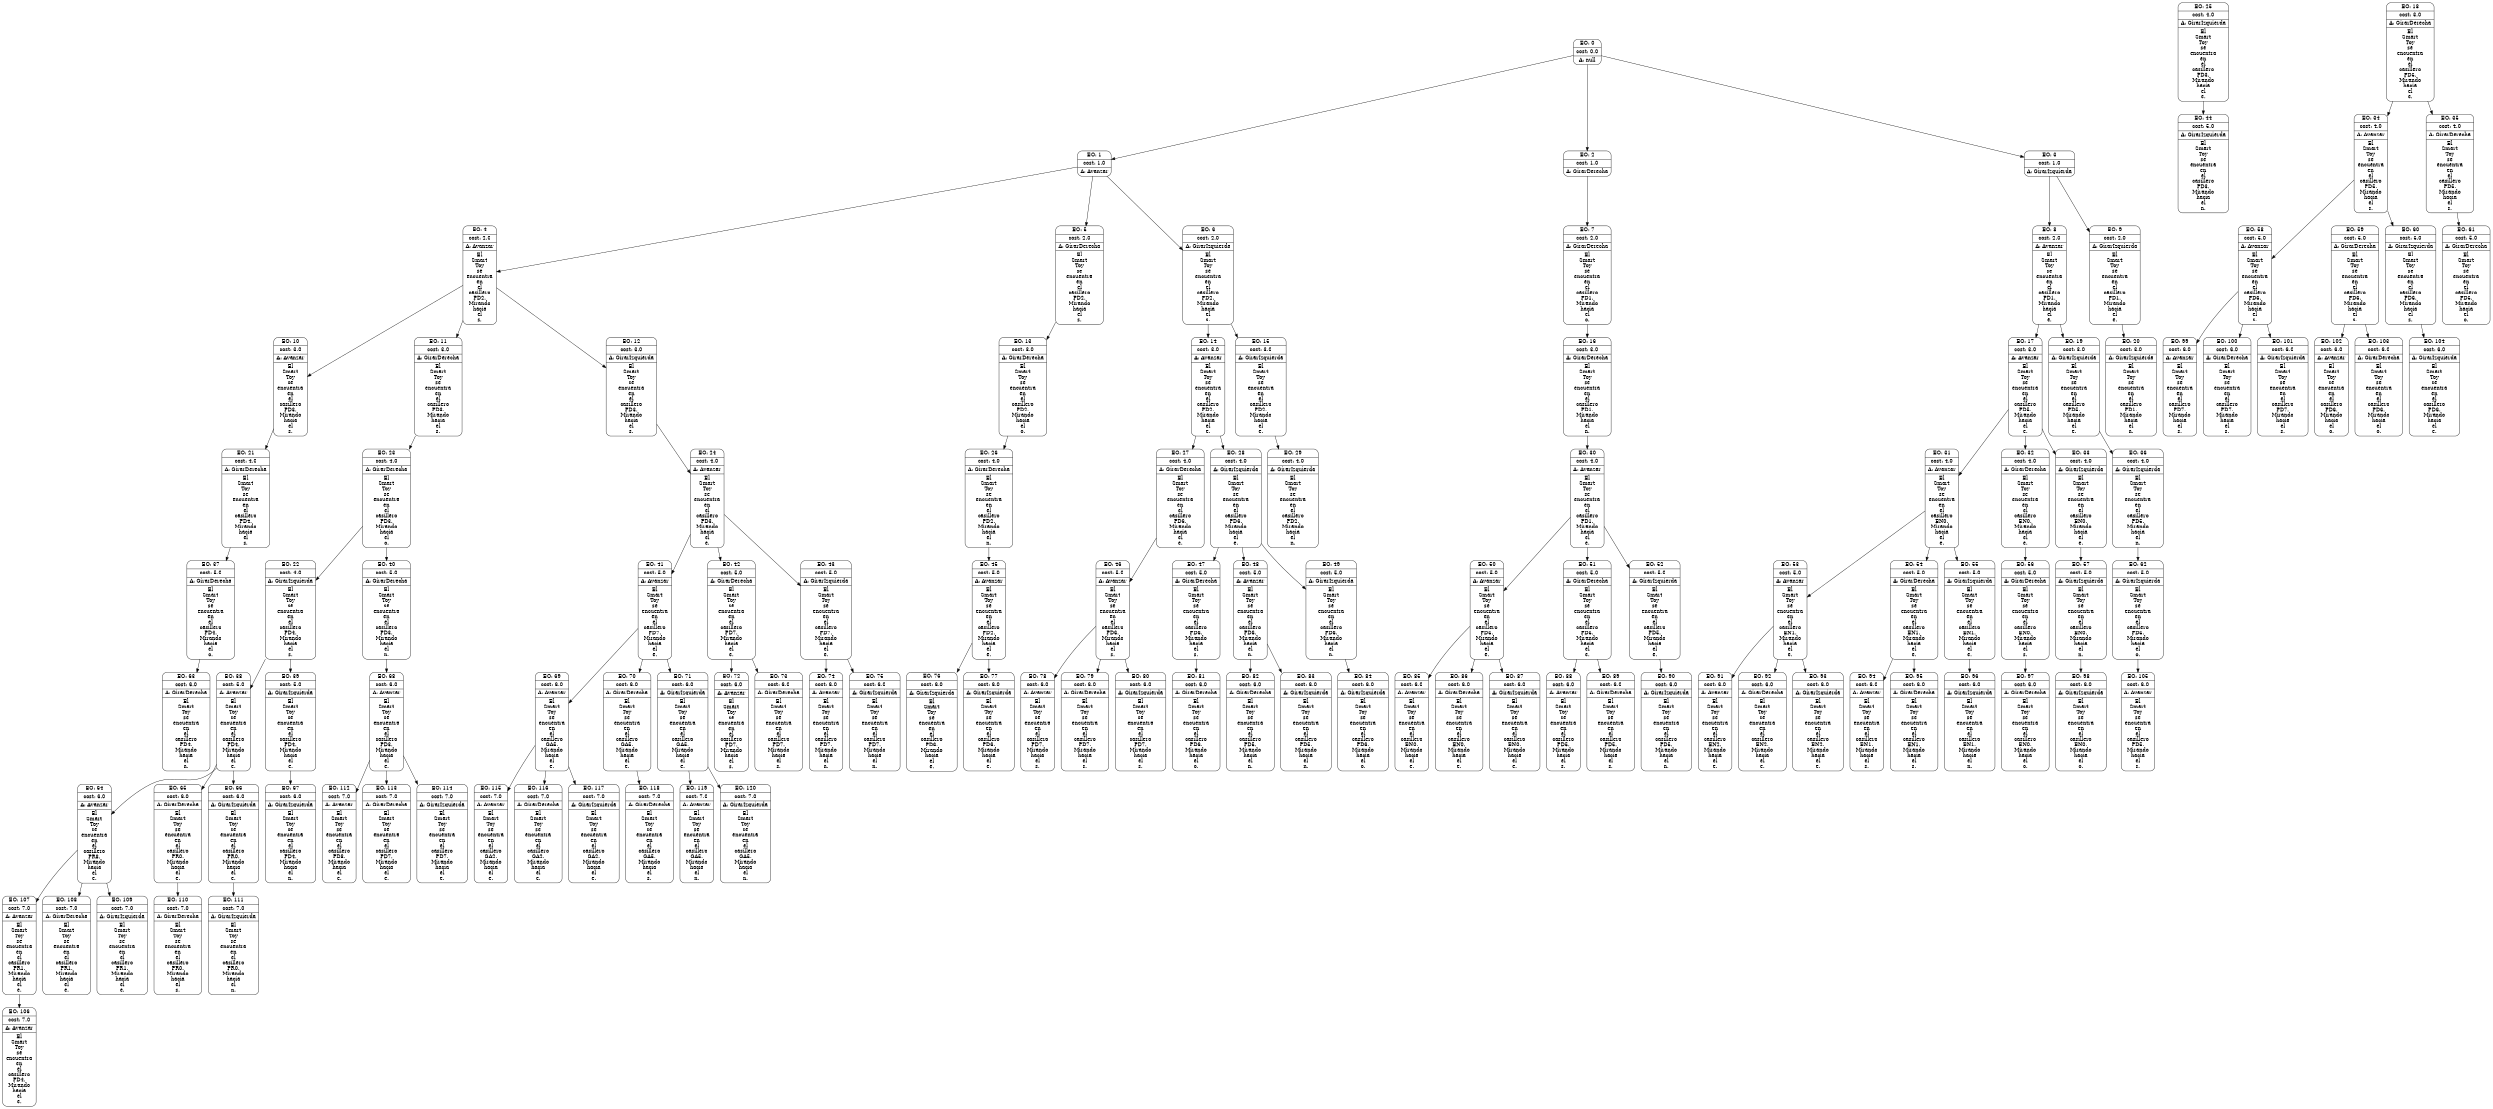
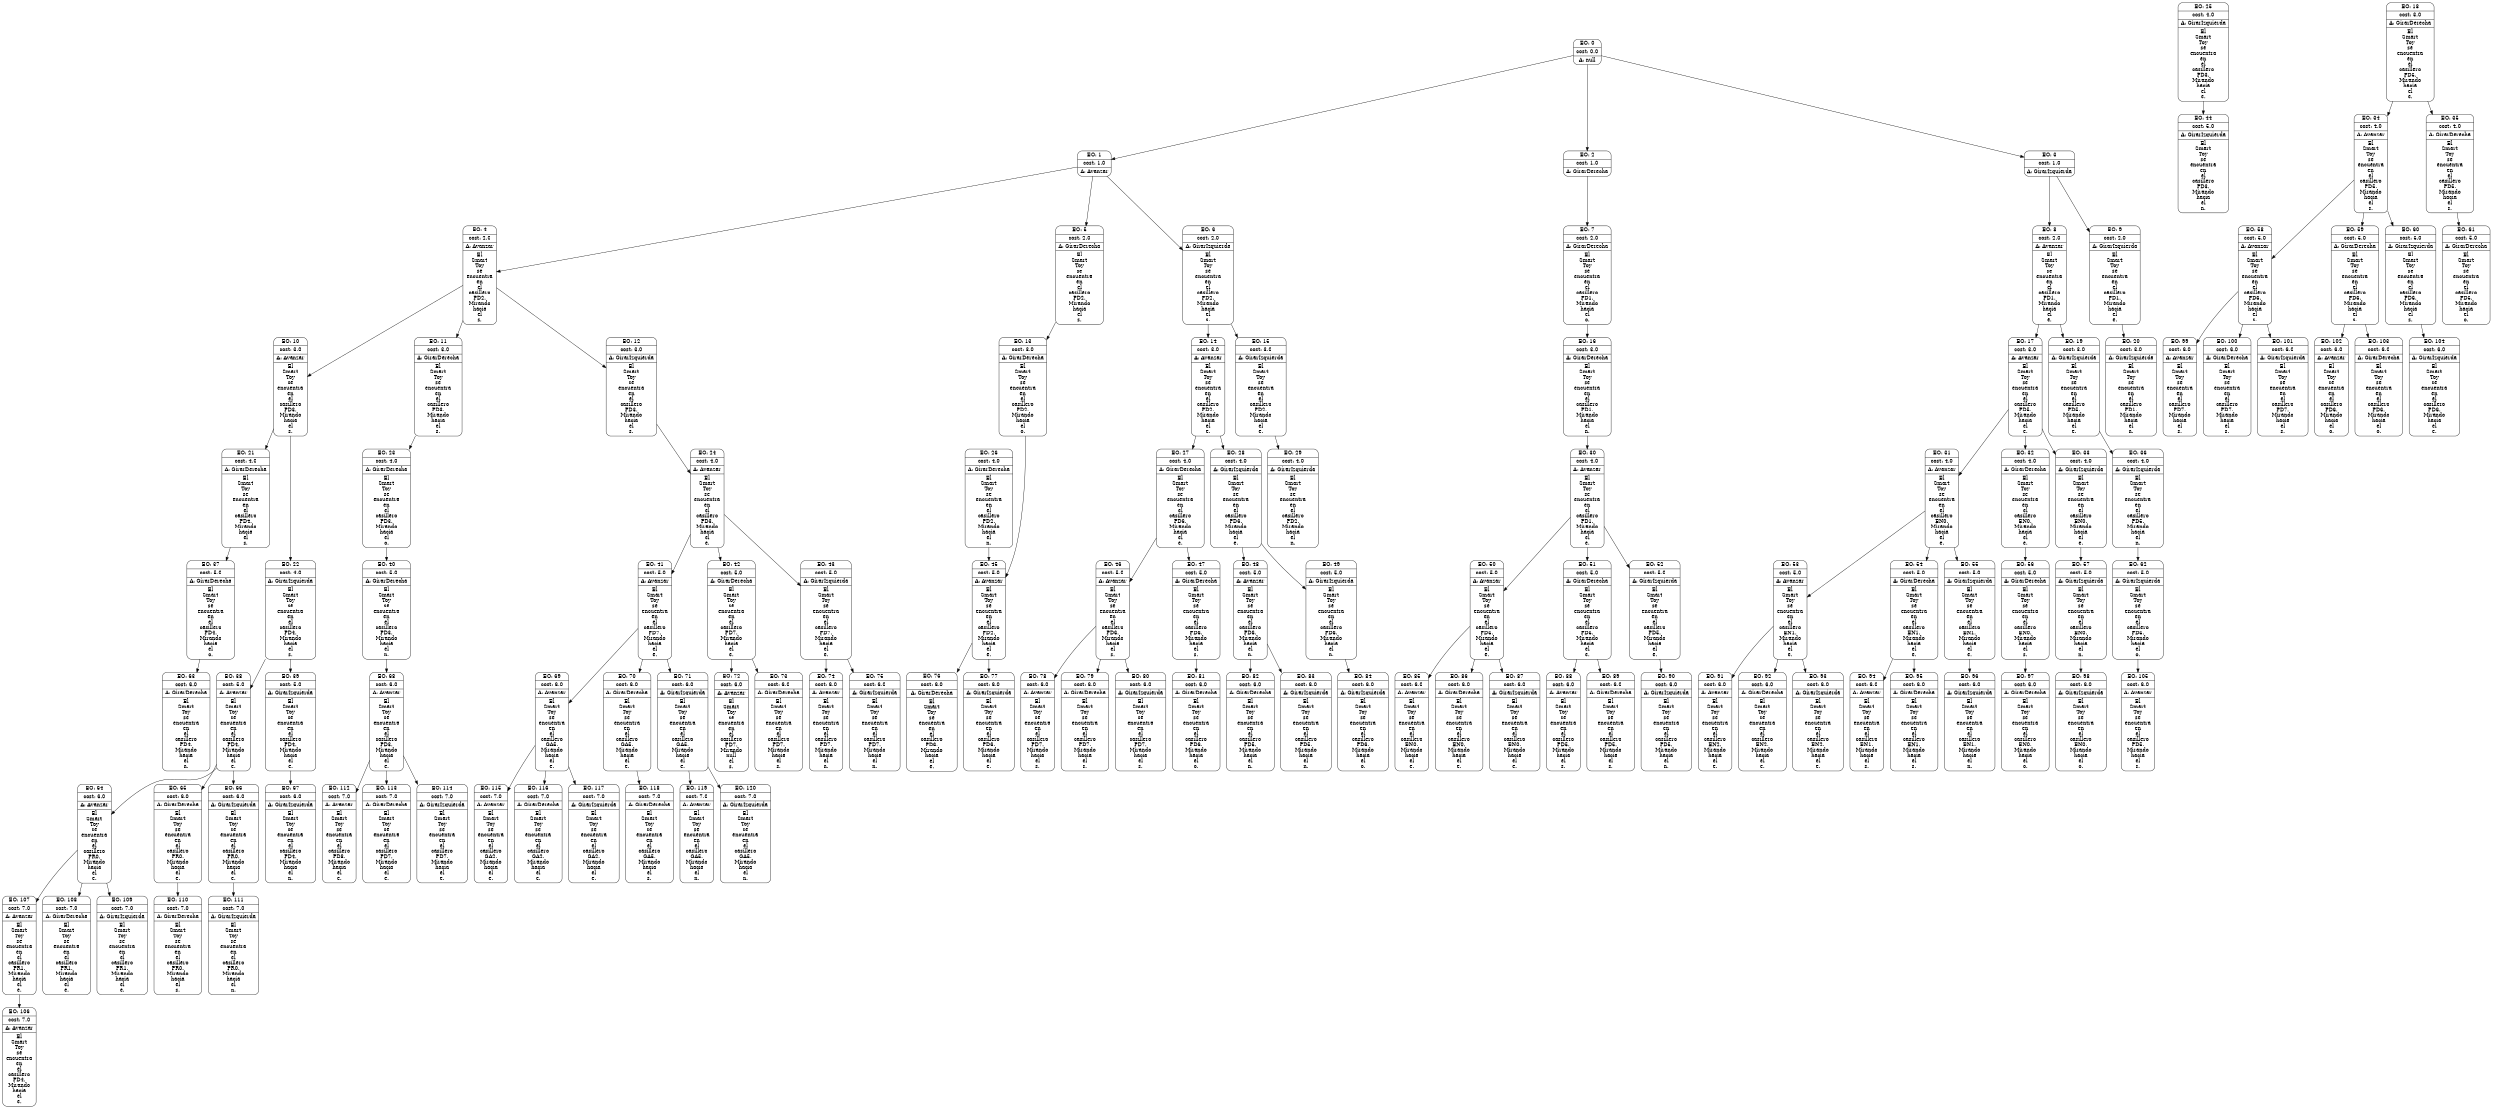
none -> (2363, 218)
(1006, 441) -> (1023, 506)
(340, 552) -> (291, 497)
(1217, 552) -> (1188, 552)
(932, 693) -> (932, 693)
(731, 756) -> (731, 756)
(94, 857) -> (94, 857)
